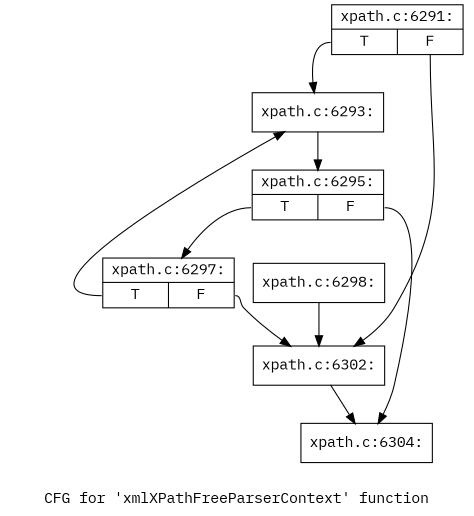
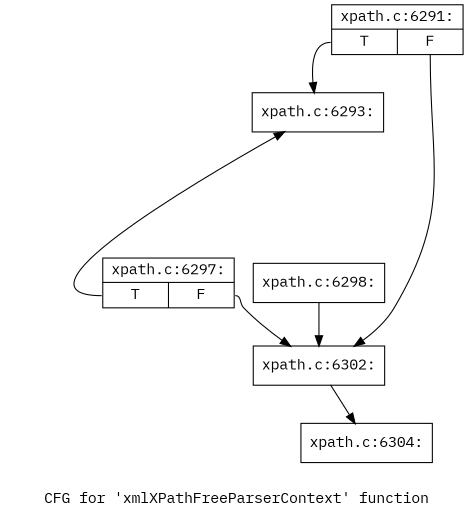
(318, 195) -> none
